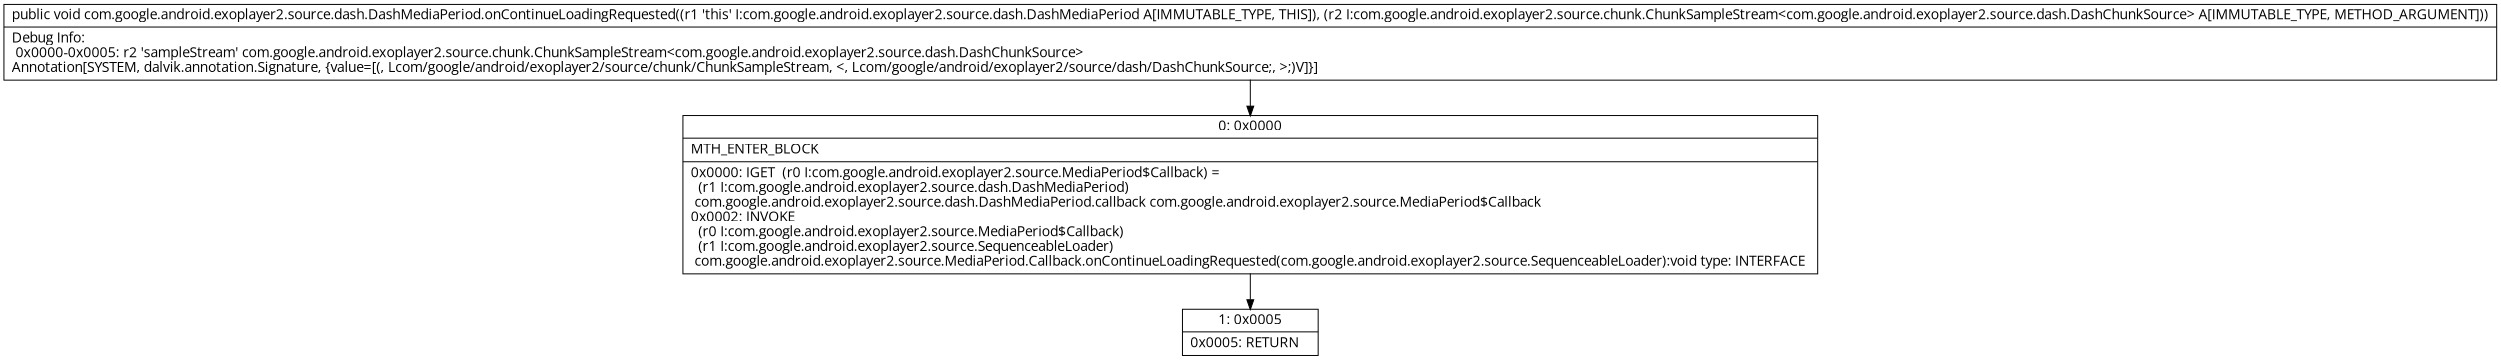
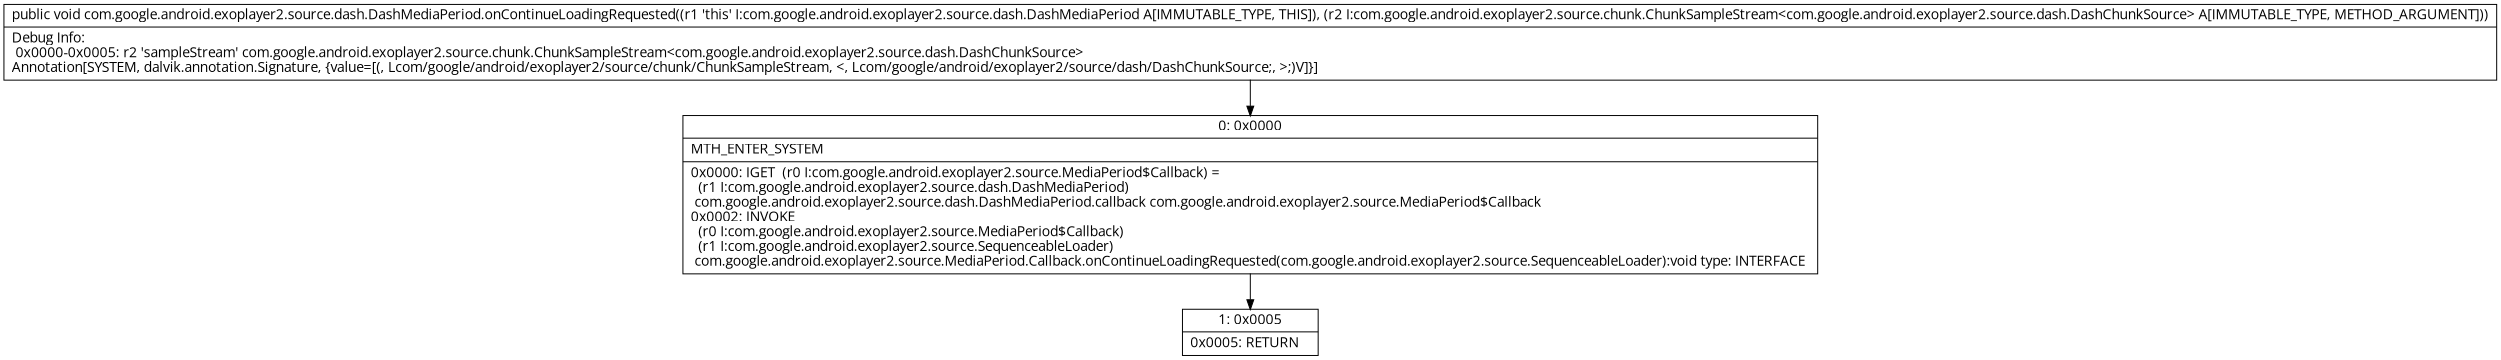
(755, 149) -> (758, 149)
